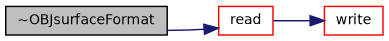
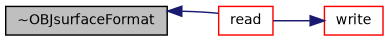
(186, 30) -> (200, 12)
